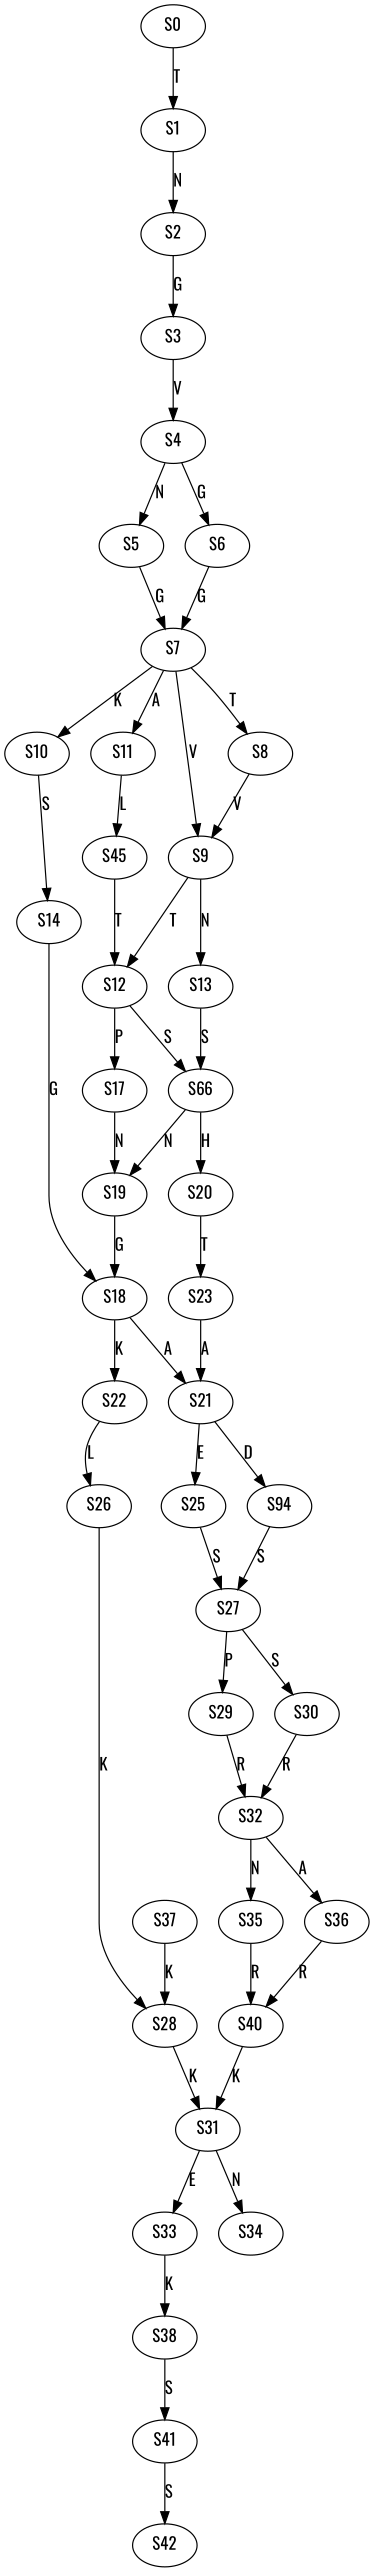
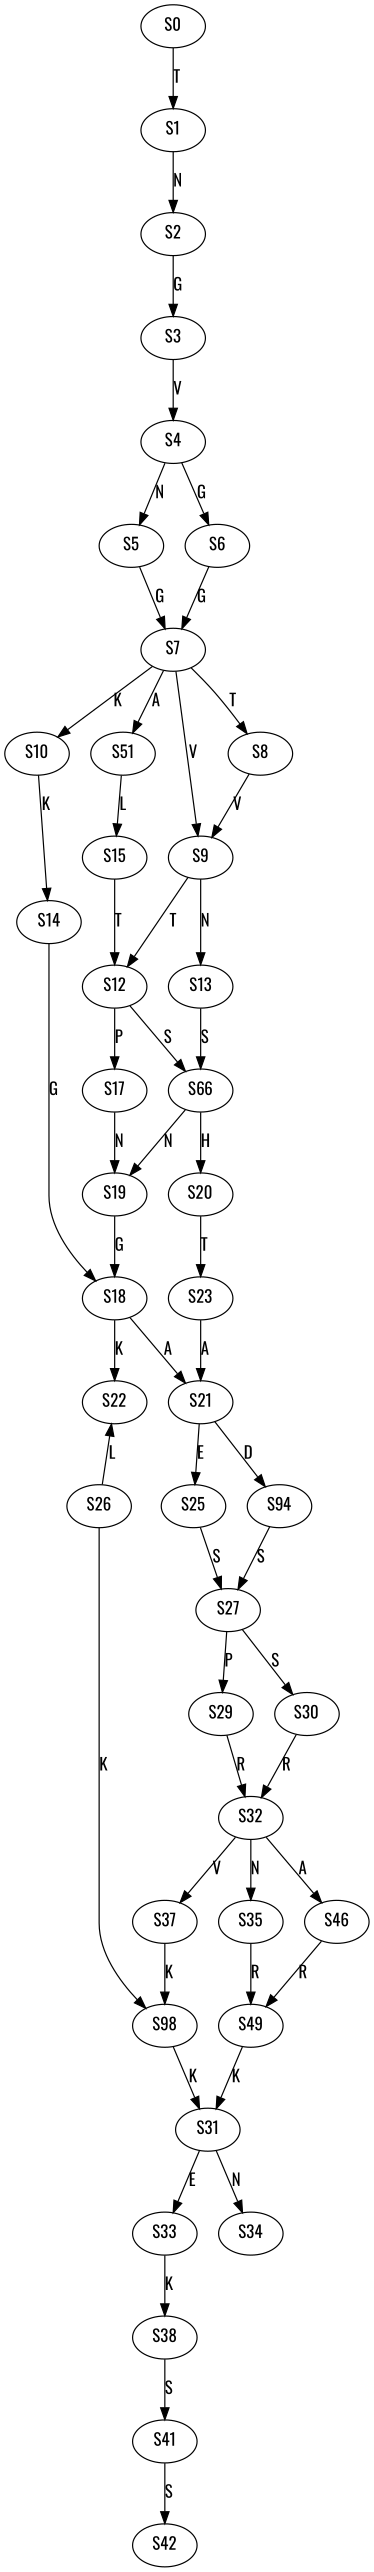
(123, 754) -> (123, 754)
(46, 806) -> (46, 806)
(115, 858) -> (115, 858)
(87, 1446) -> (106, 1460)
none -> (212, 1865)
(337, 1922) -> (337, 1922)
(165, 2026) -> (165, 2026)
(251, 2026) -> (251, 2026)
